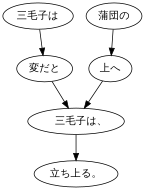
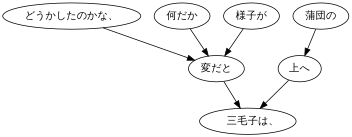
(38, 16) -> (182, 16)
none -> (72, 16)
none -> (251, 16)
(76, 174) -> none
